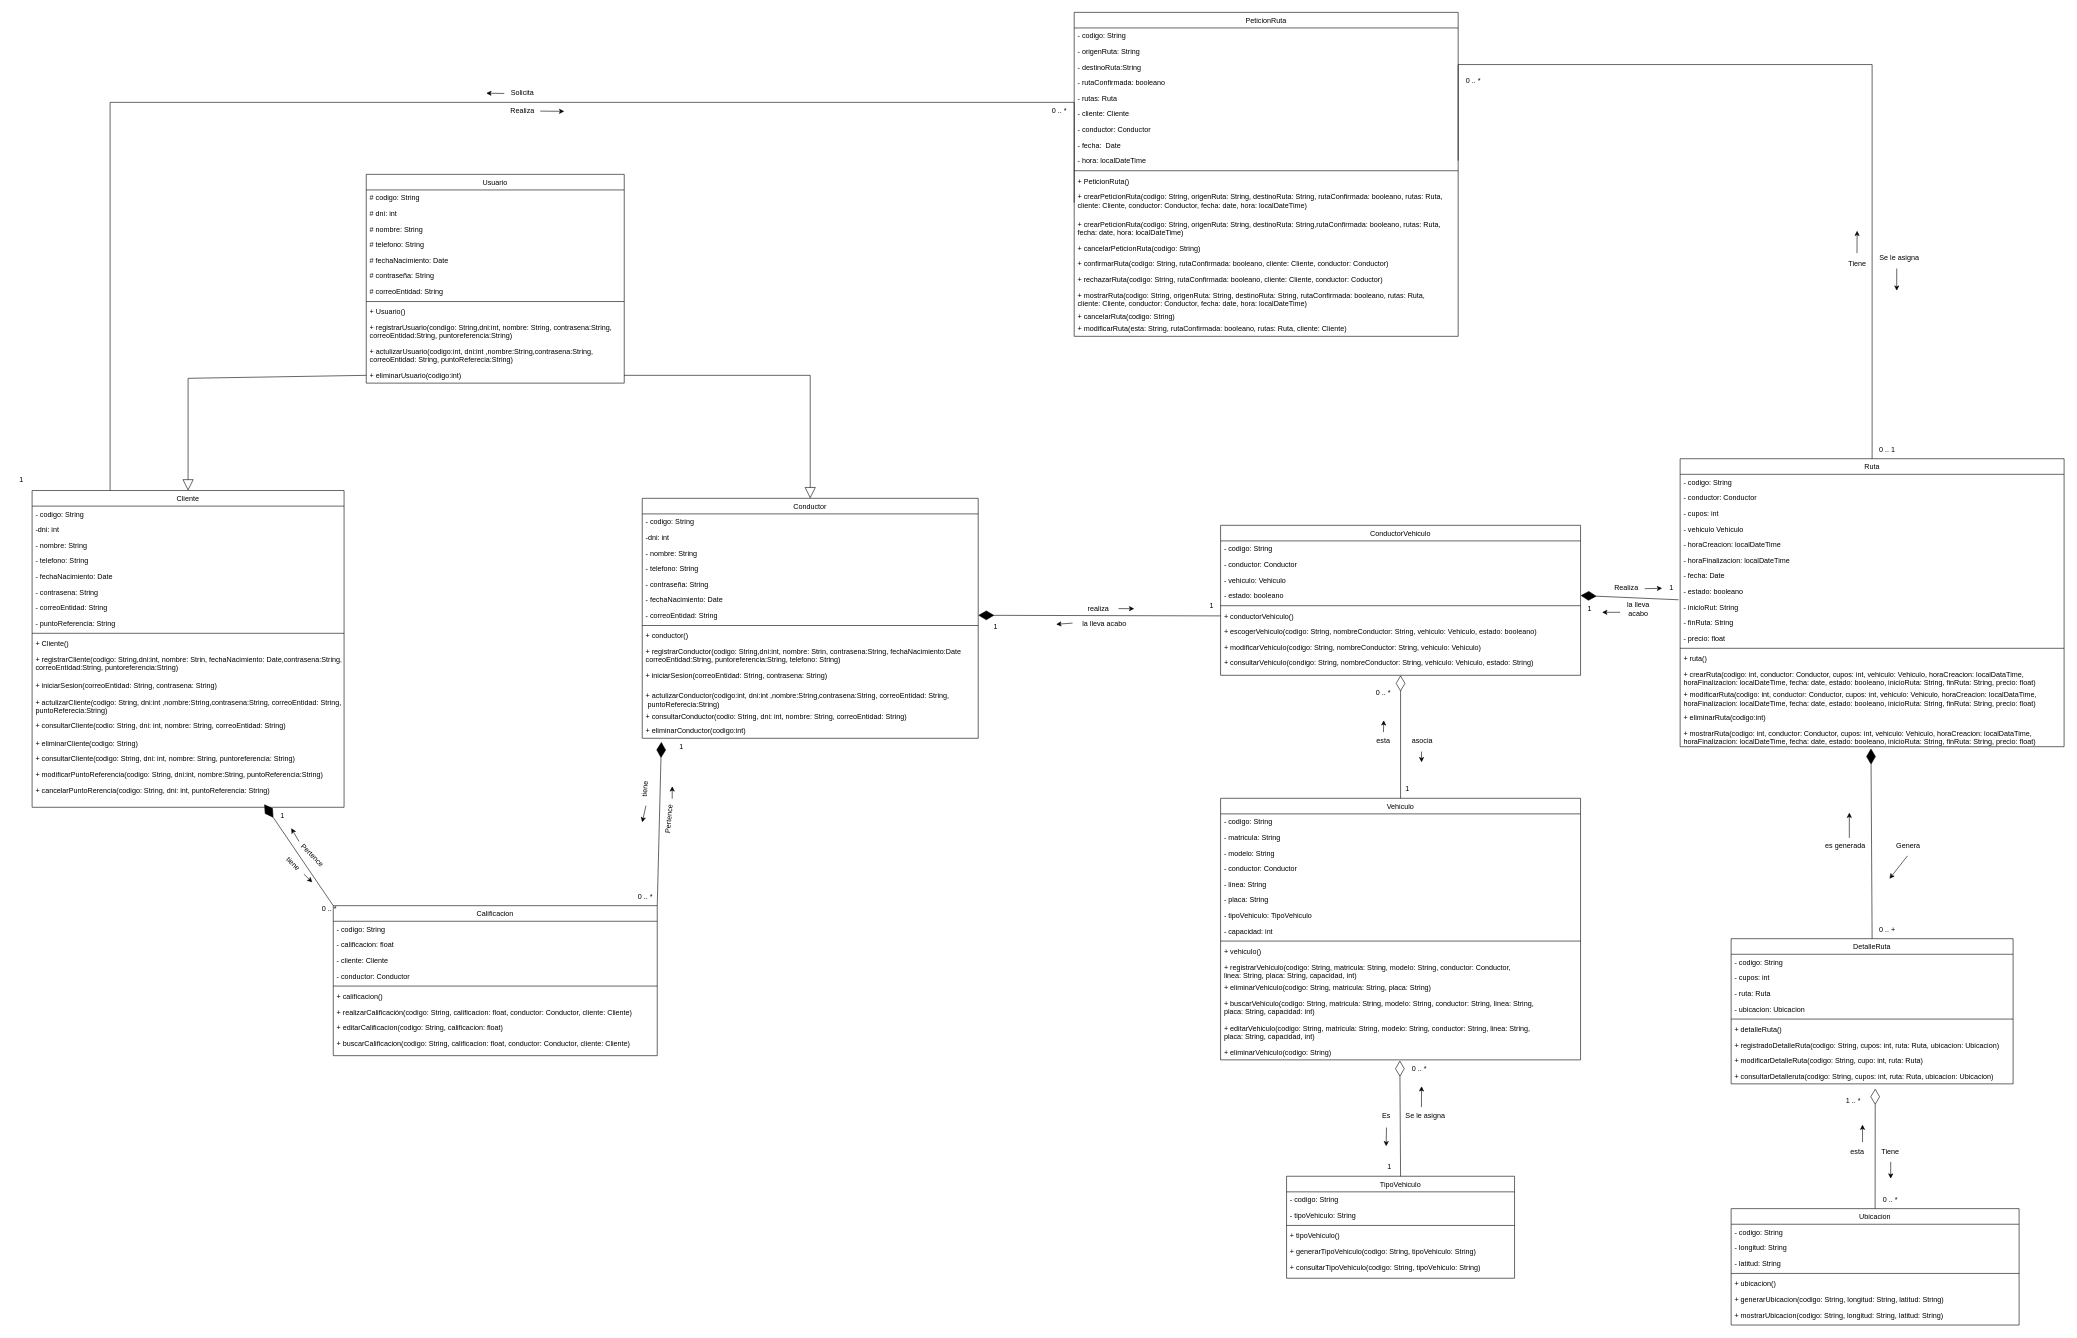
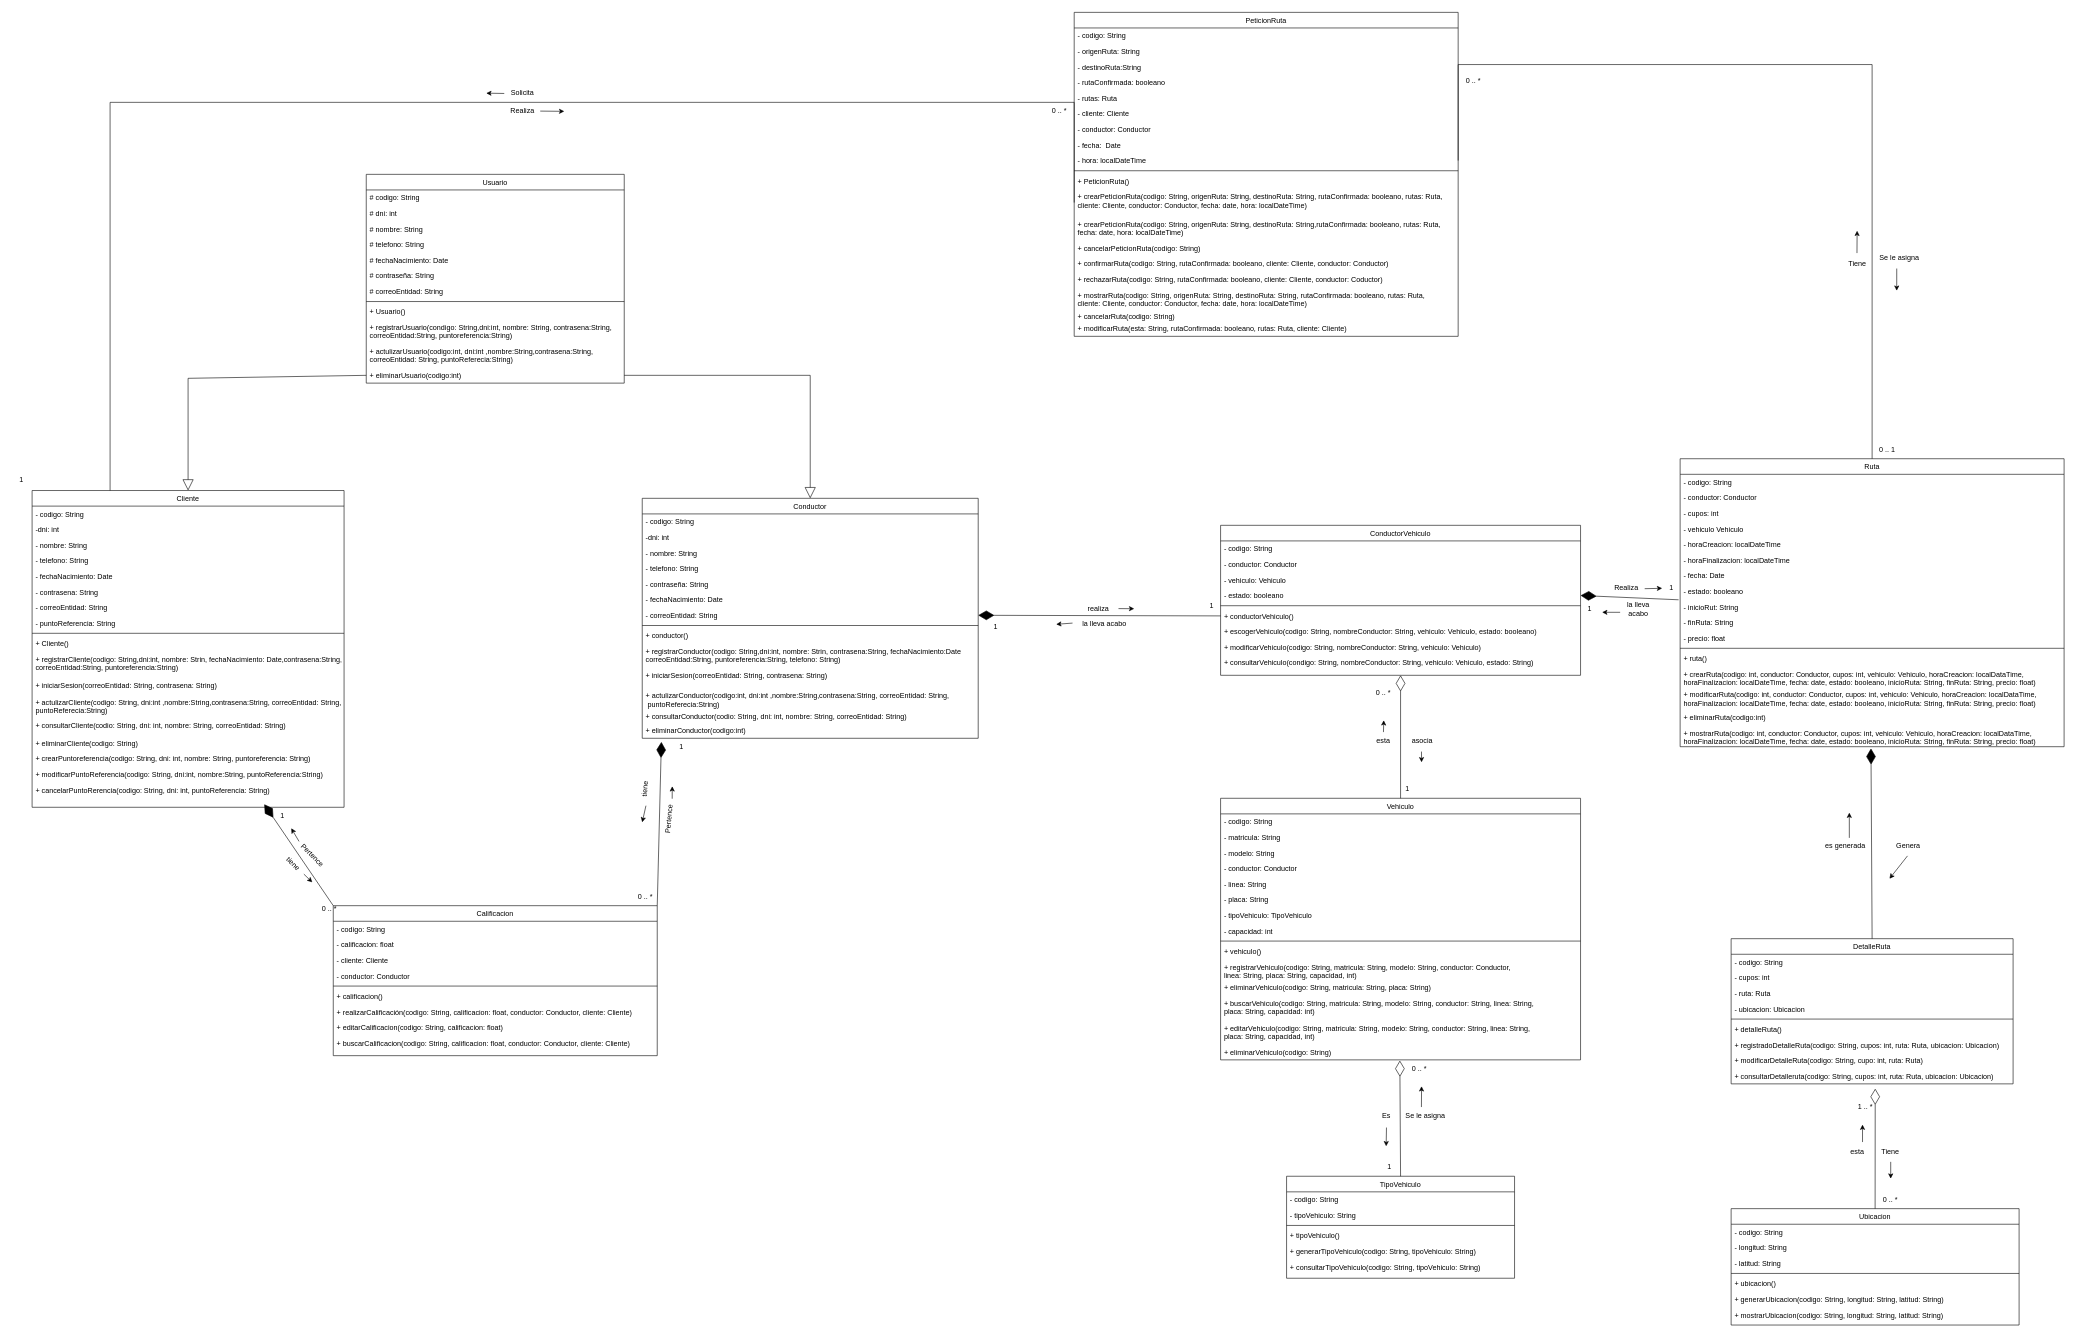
(183, 759) -> (193, 759)
(1887, 930) -> none
(1854, 1101) -> (1866, 1107)
